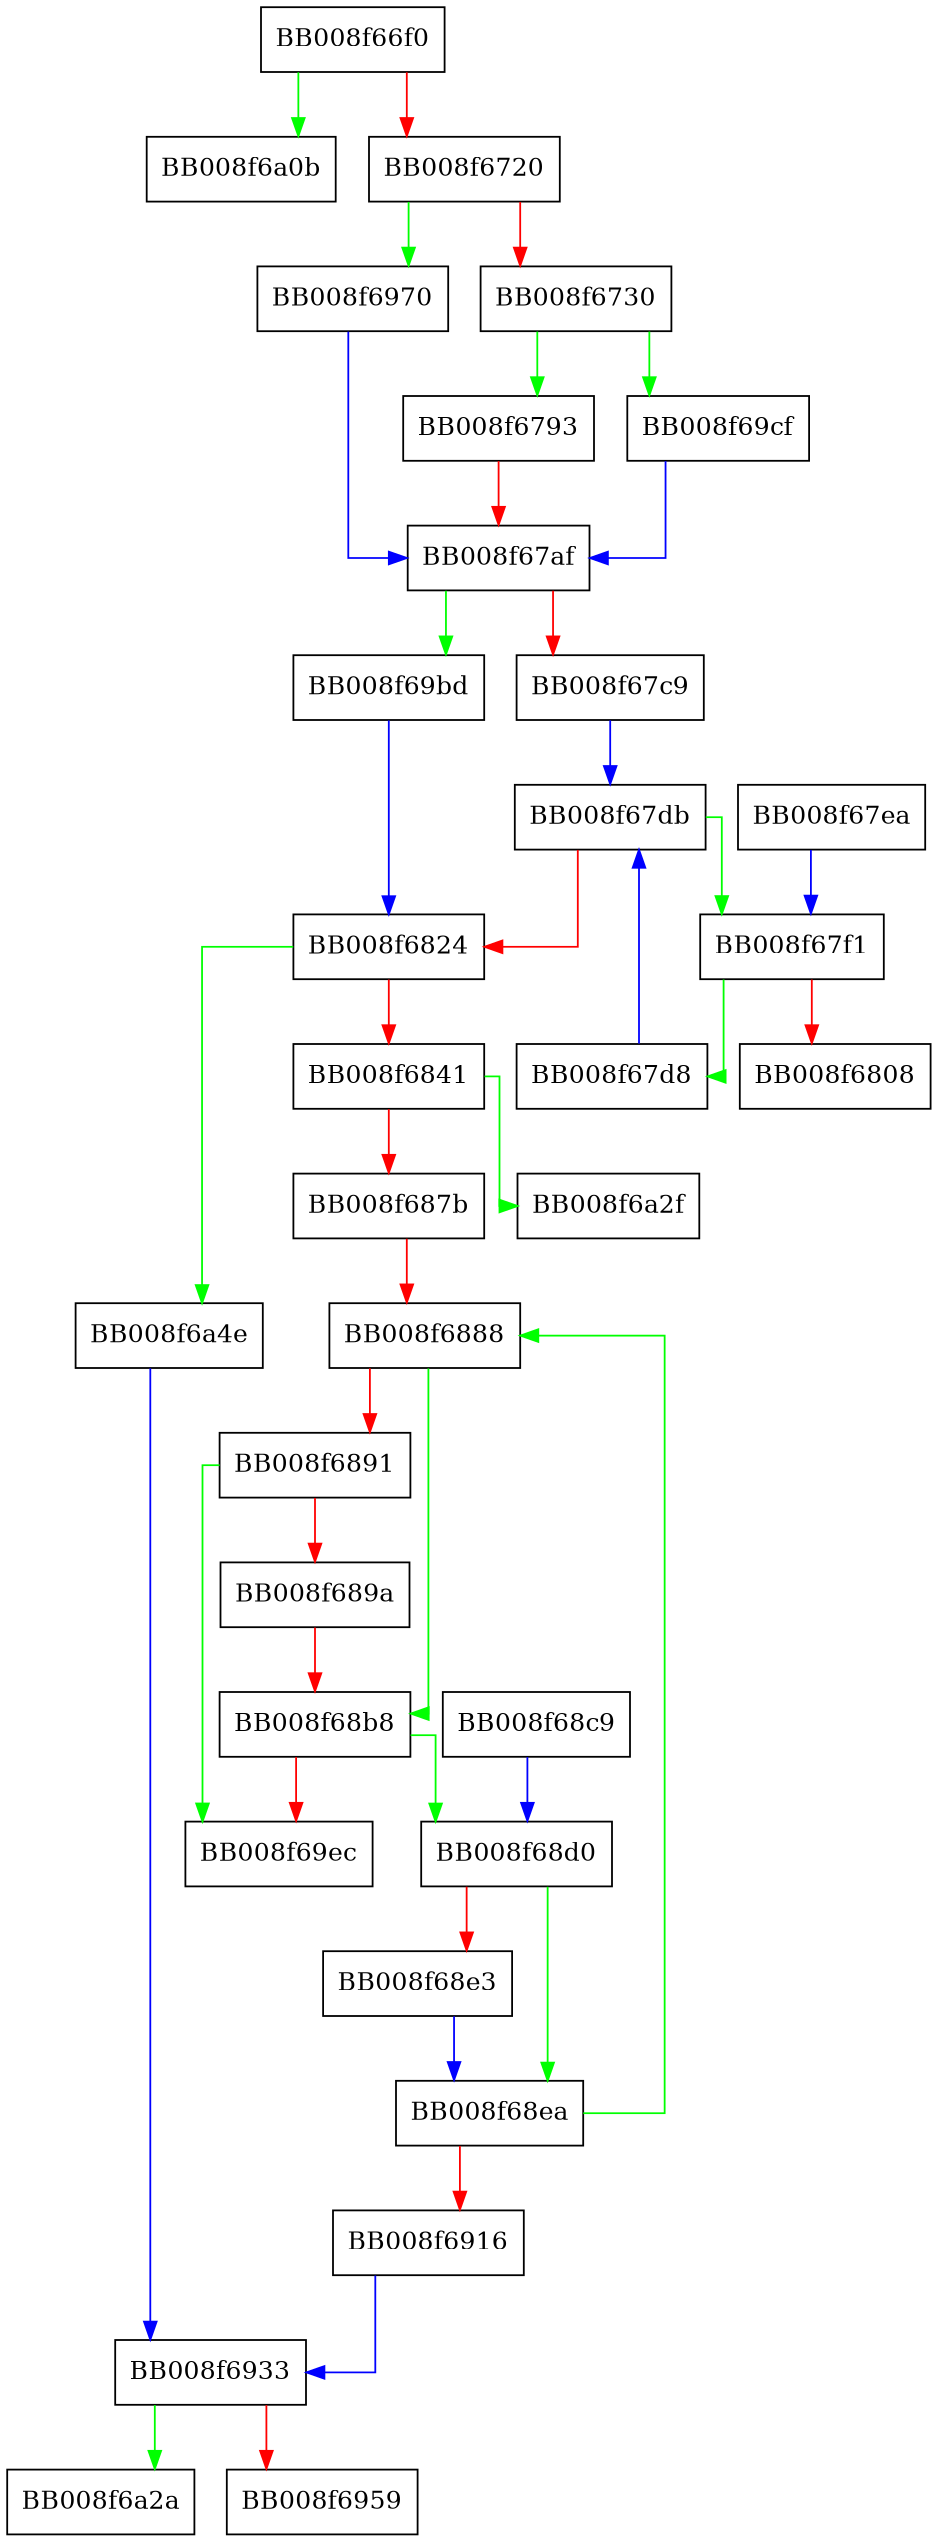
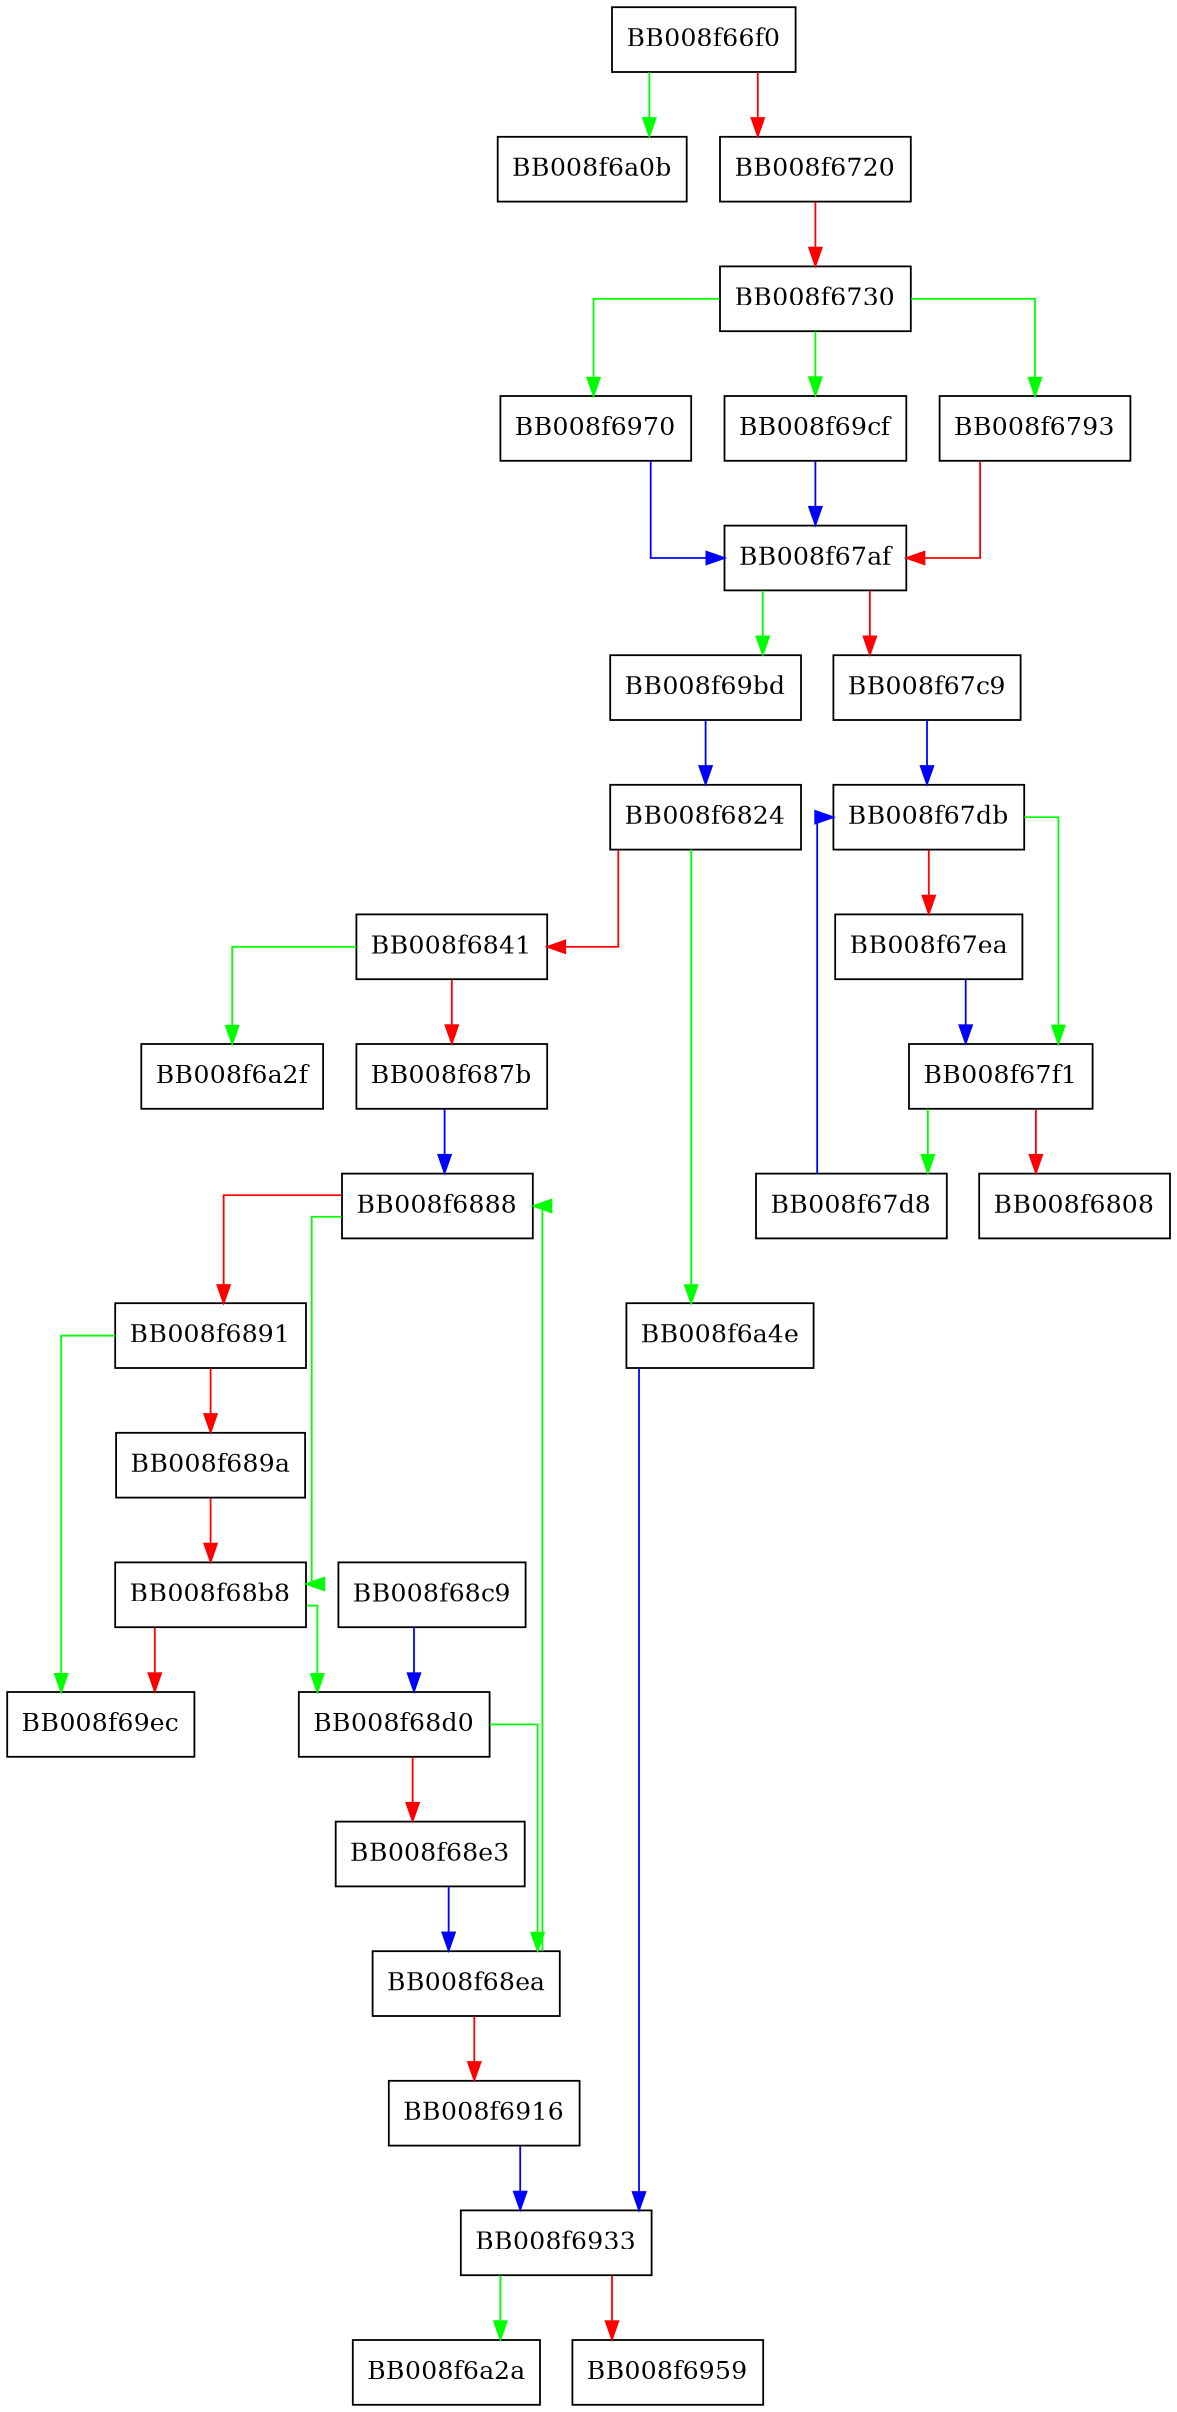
(409, 225) -> (617, 299)
(578, 936) -> (929, 873)
(407, 1262) -> (445, 1132)
